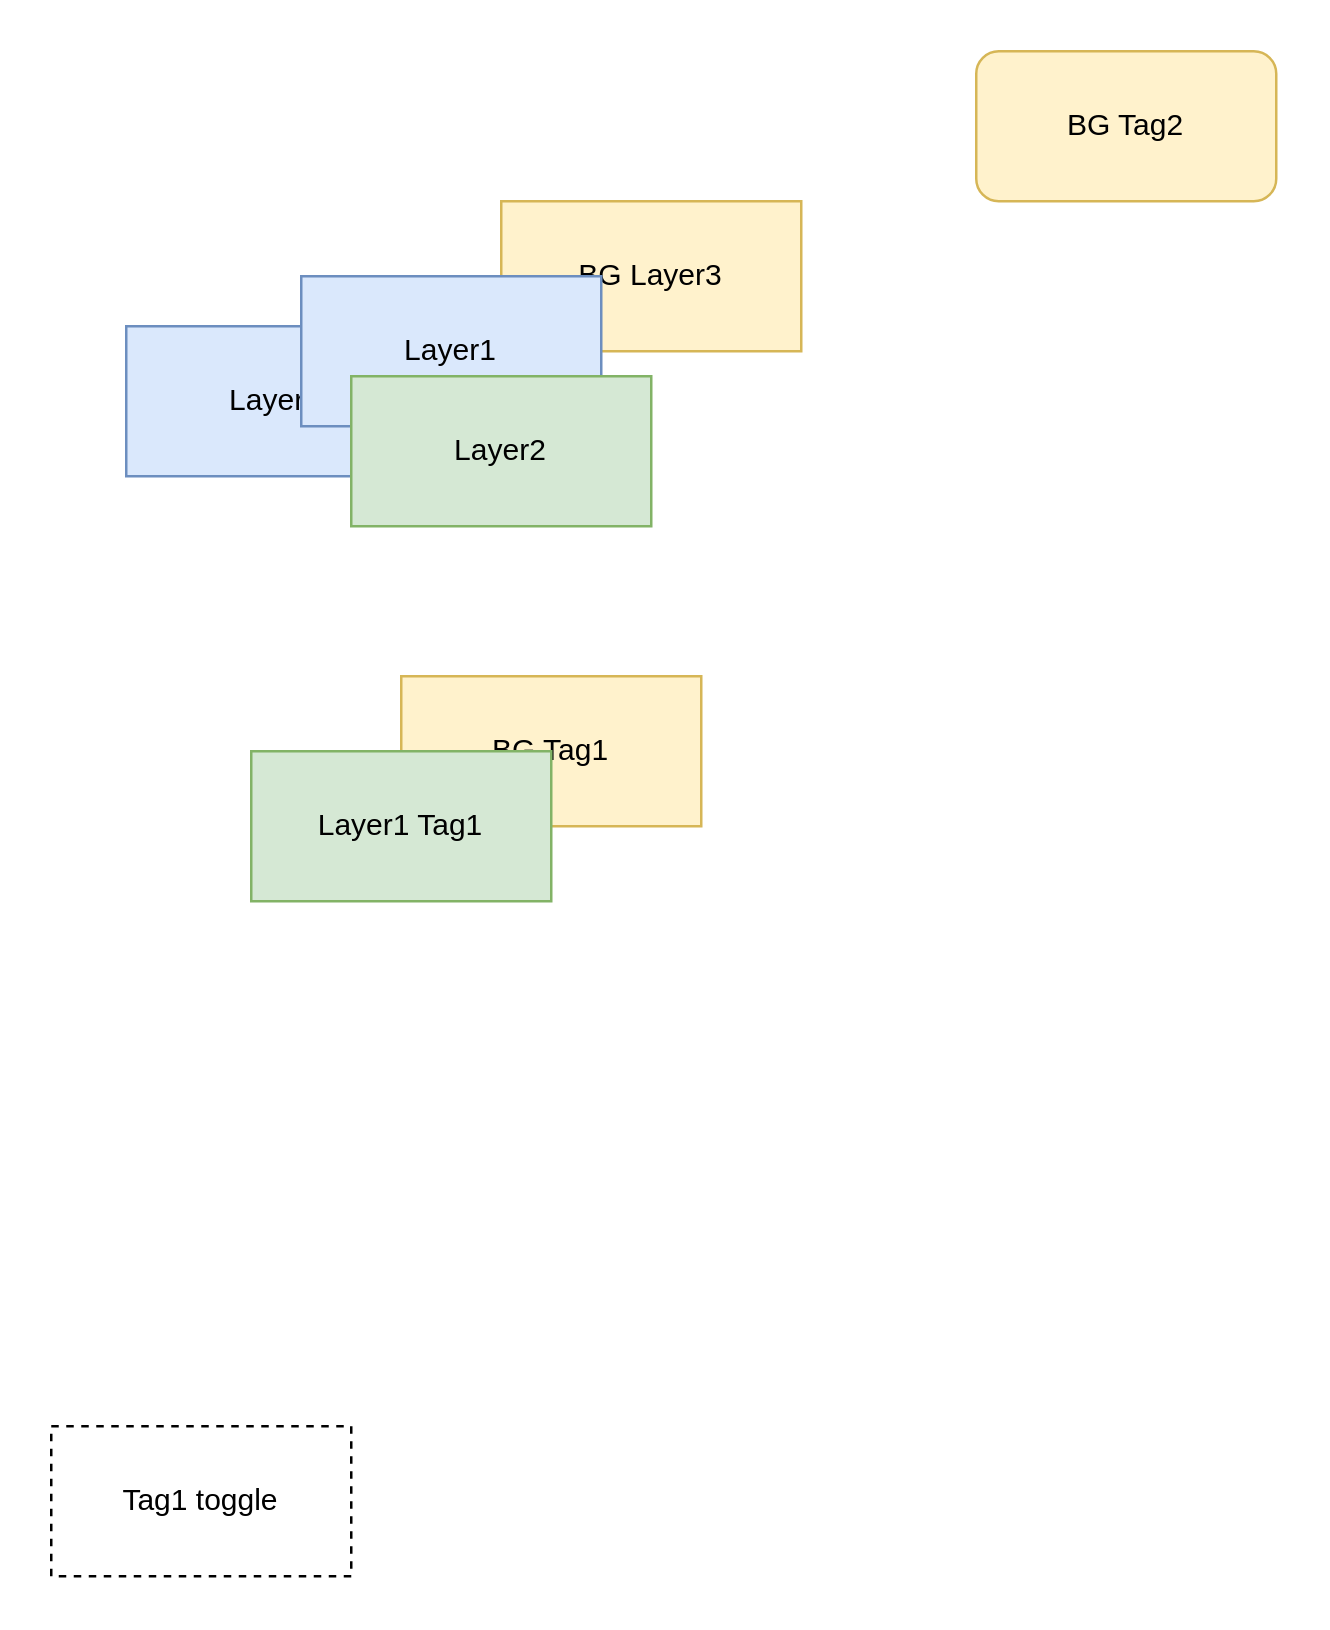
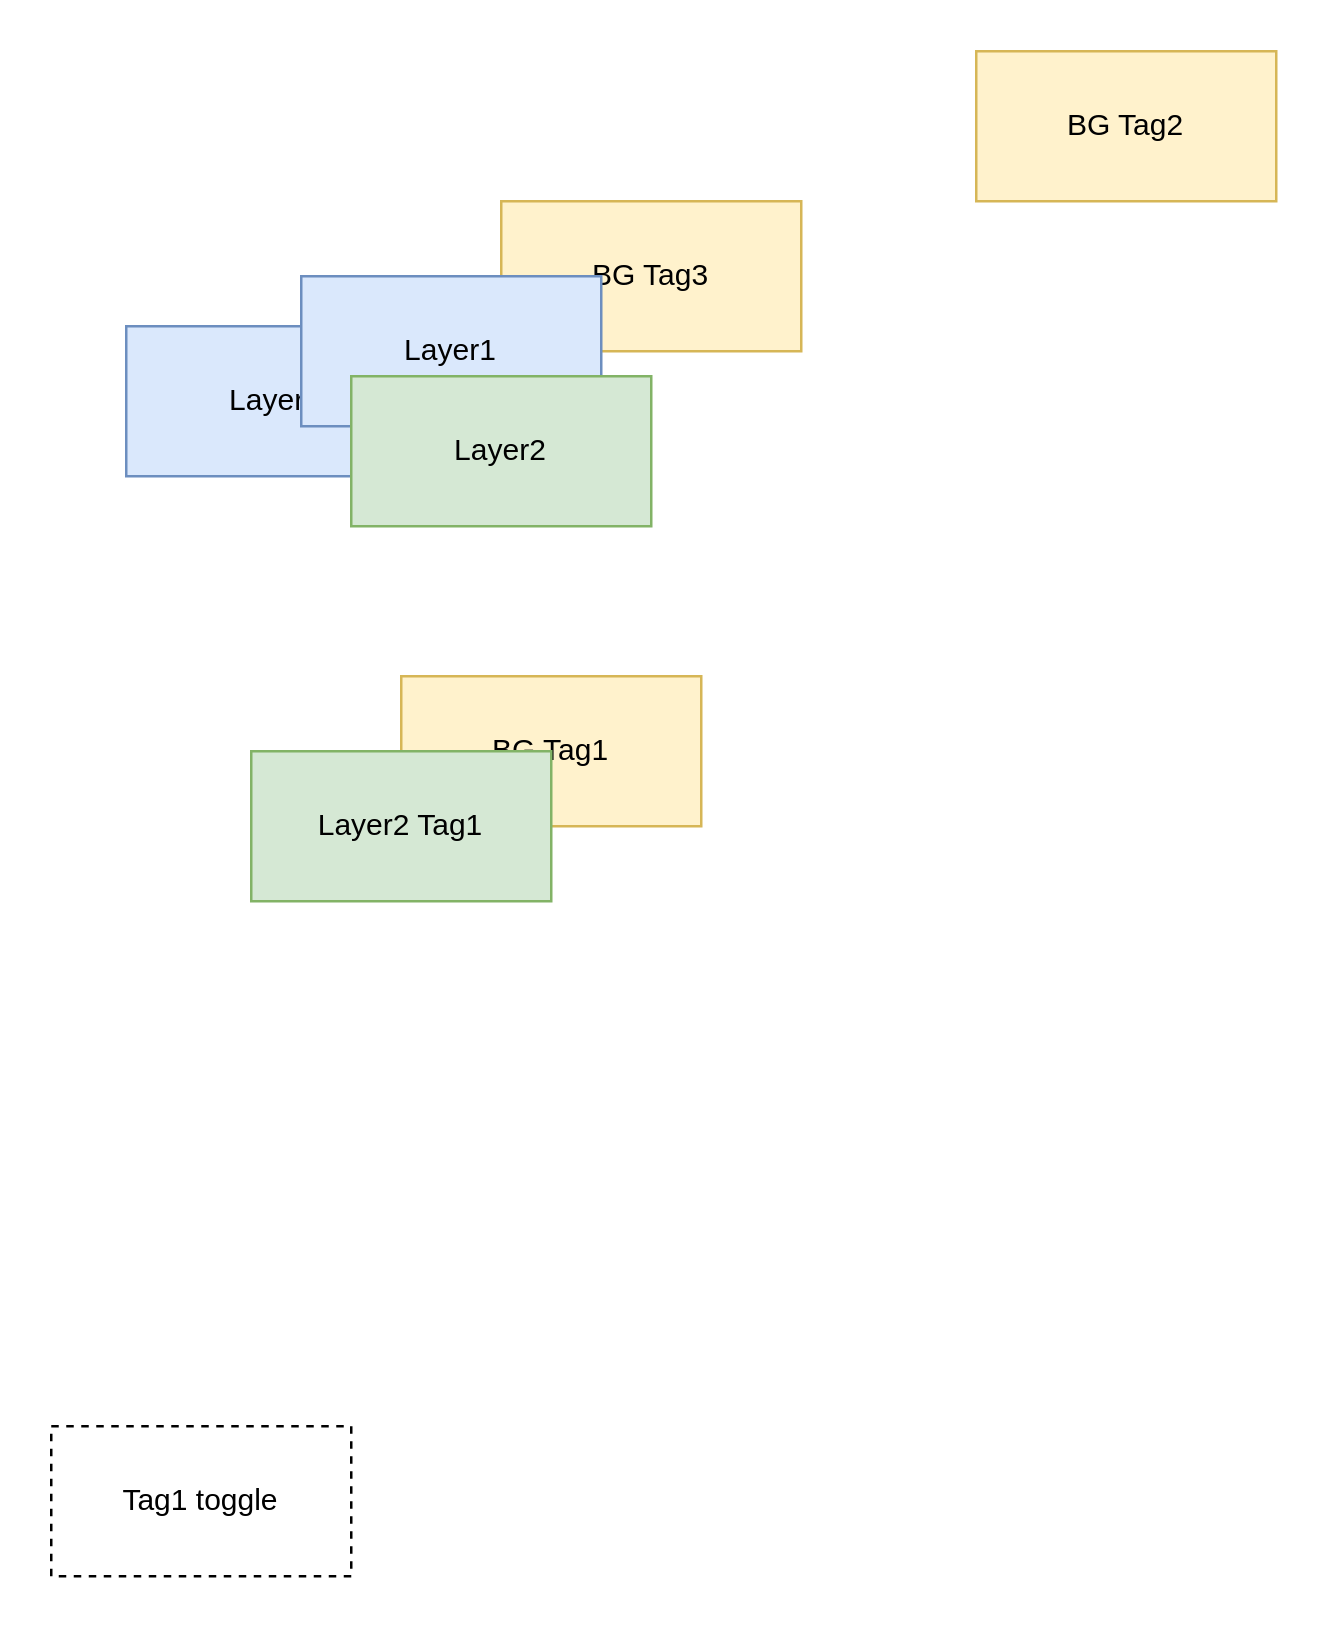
(1126, 126) -> (1126, 126)
(651, 276) -> (651, 276)
(401, 826) -> (401, 826)
